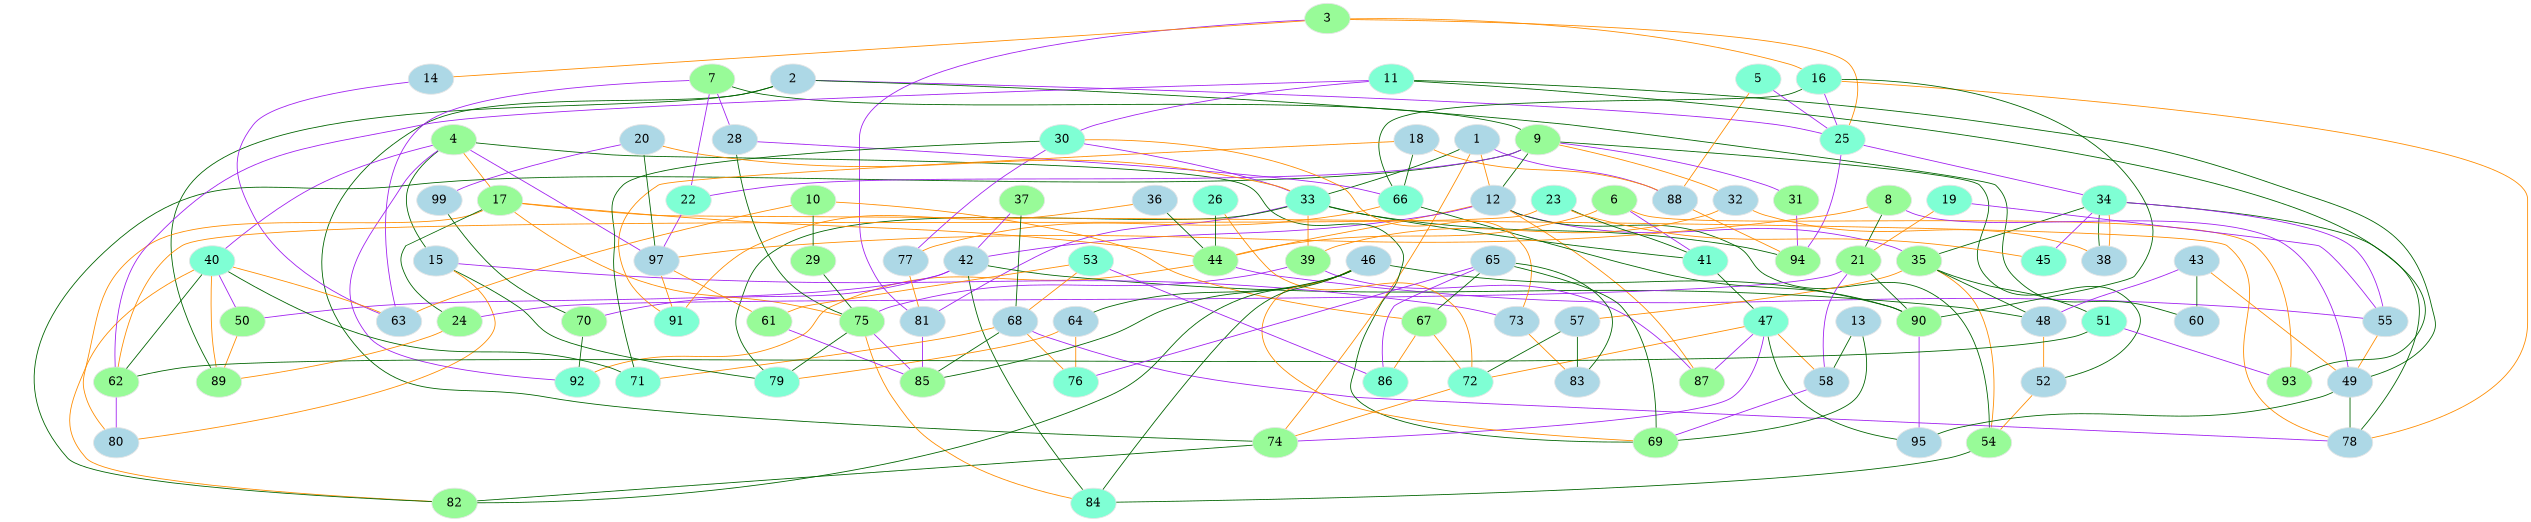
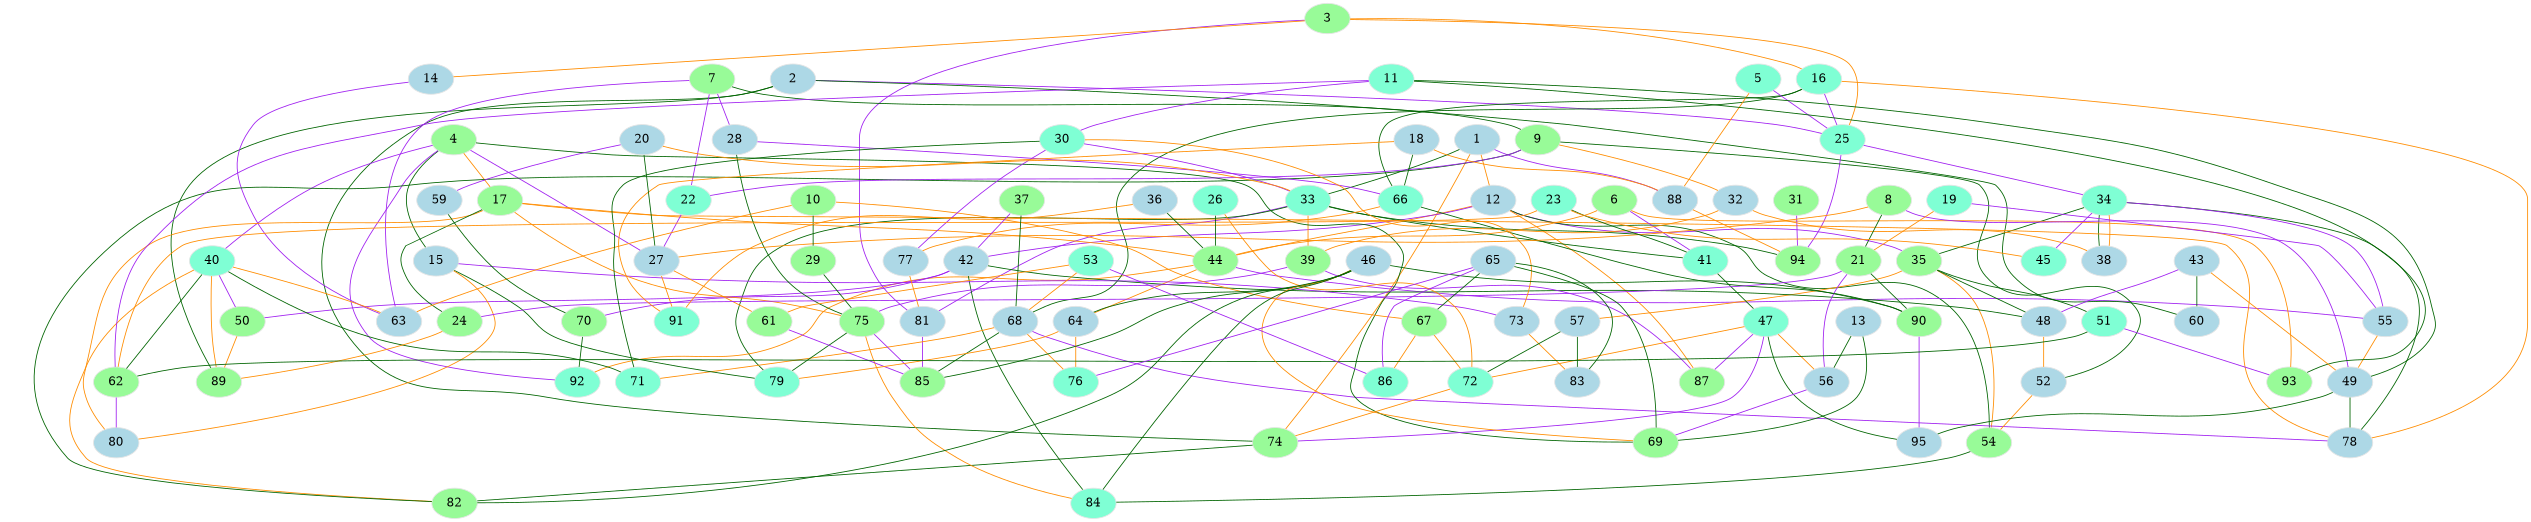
(1671, 161) -> none
(1513, 173) -> none
(2126, 176) -> (1360, 115)
(439, 200) -> (439, 200)
(657, 261) -> (657, 261)
none -> (1146, 291)
(1827, 382) -> (1827, 382)
